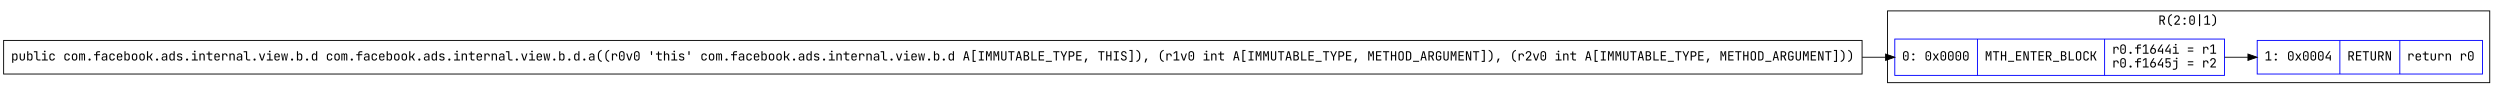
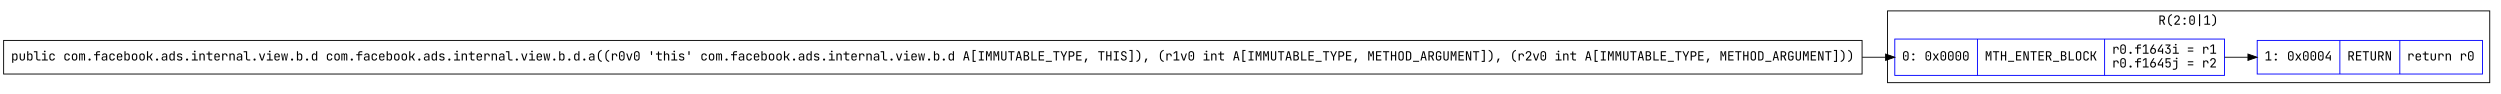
(2165, 50) -> (2165, 50)
